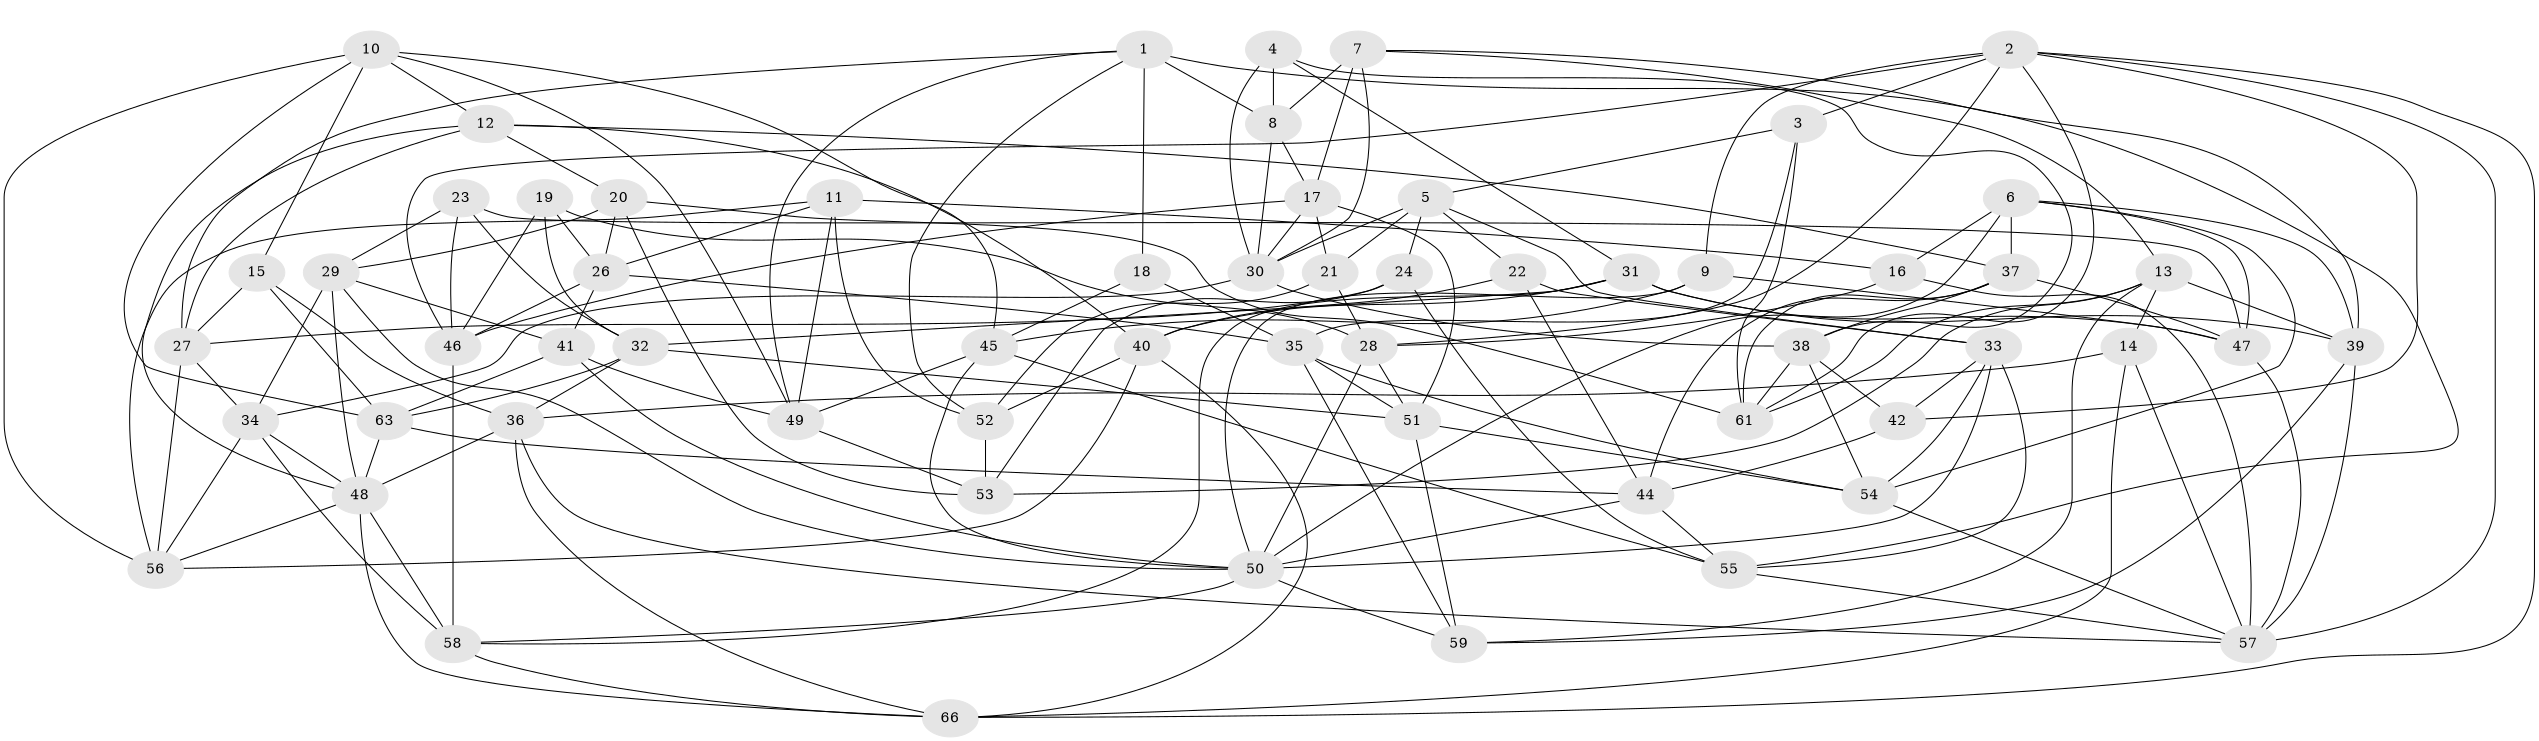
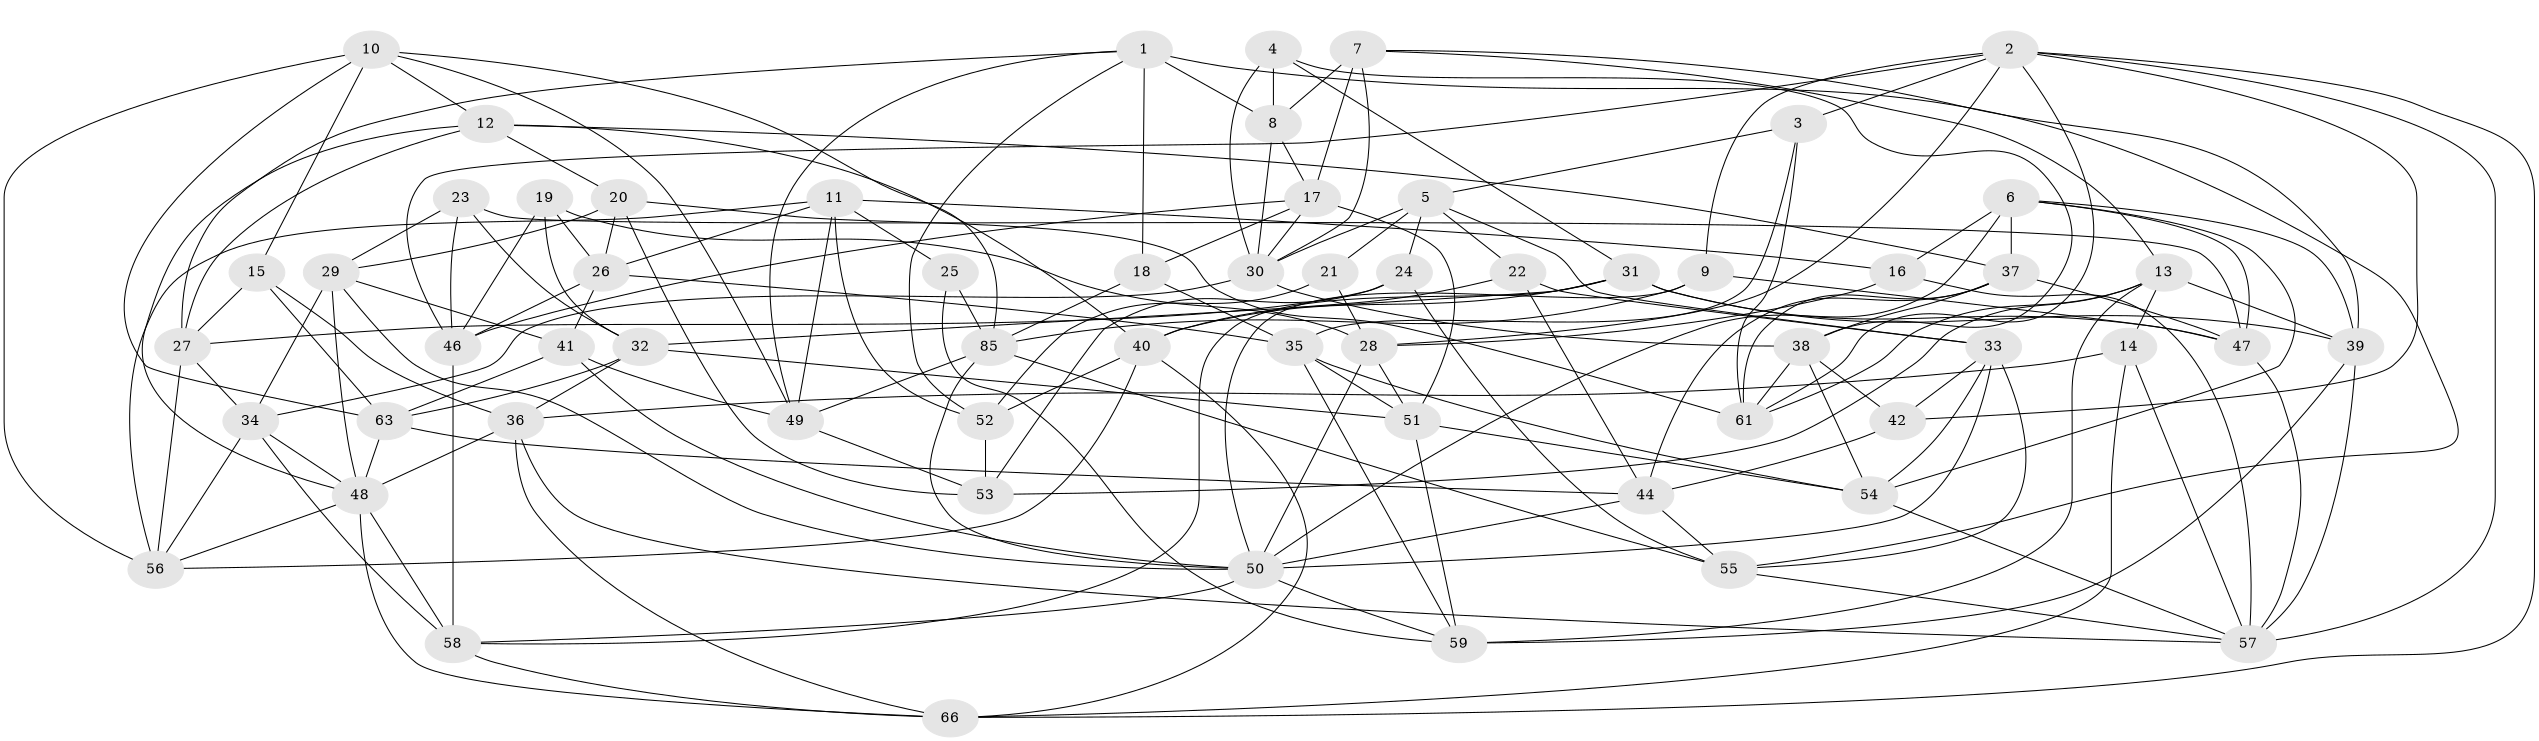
(1321, 235) -> (1227, 235)
none -> (950, 273)
(990, 347) -> (990, 347)
